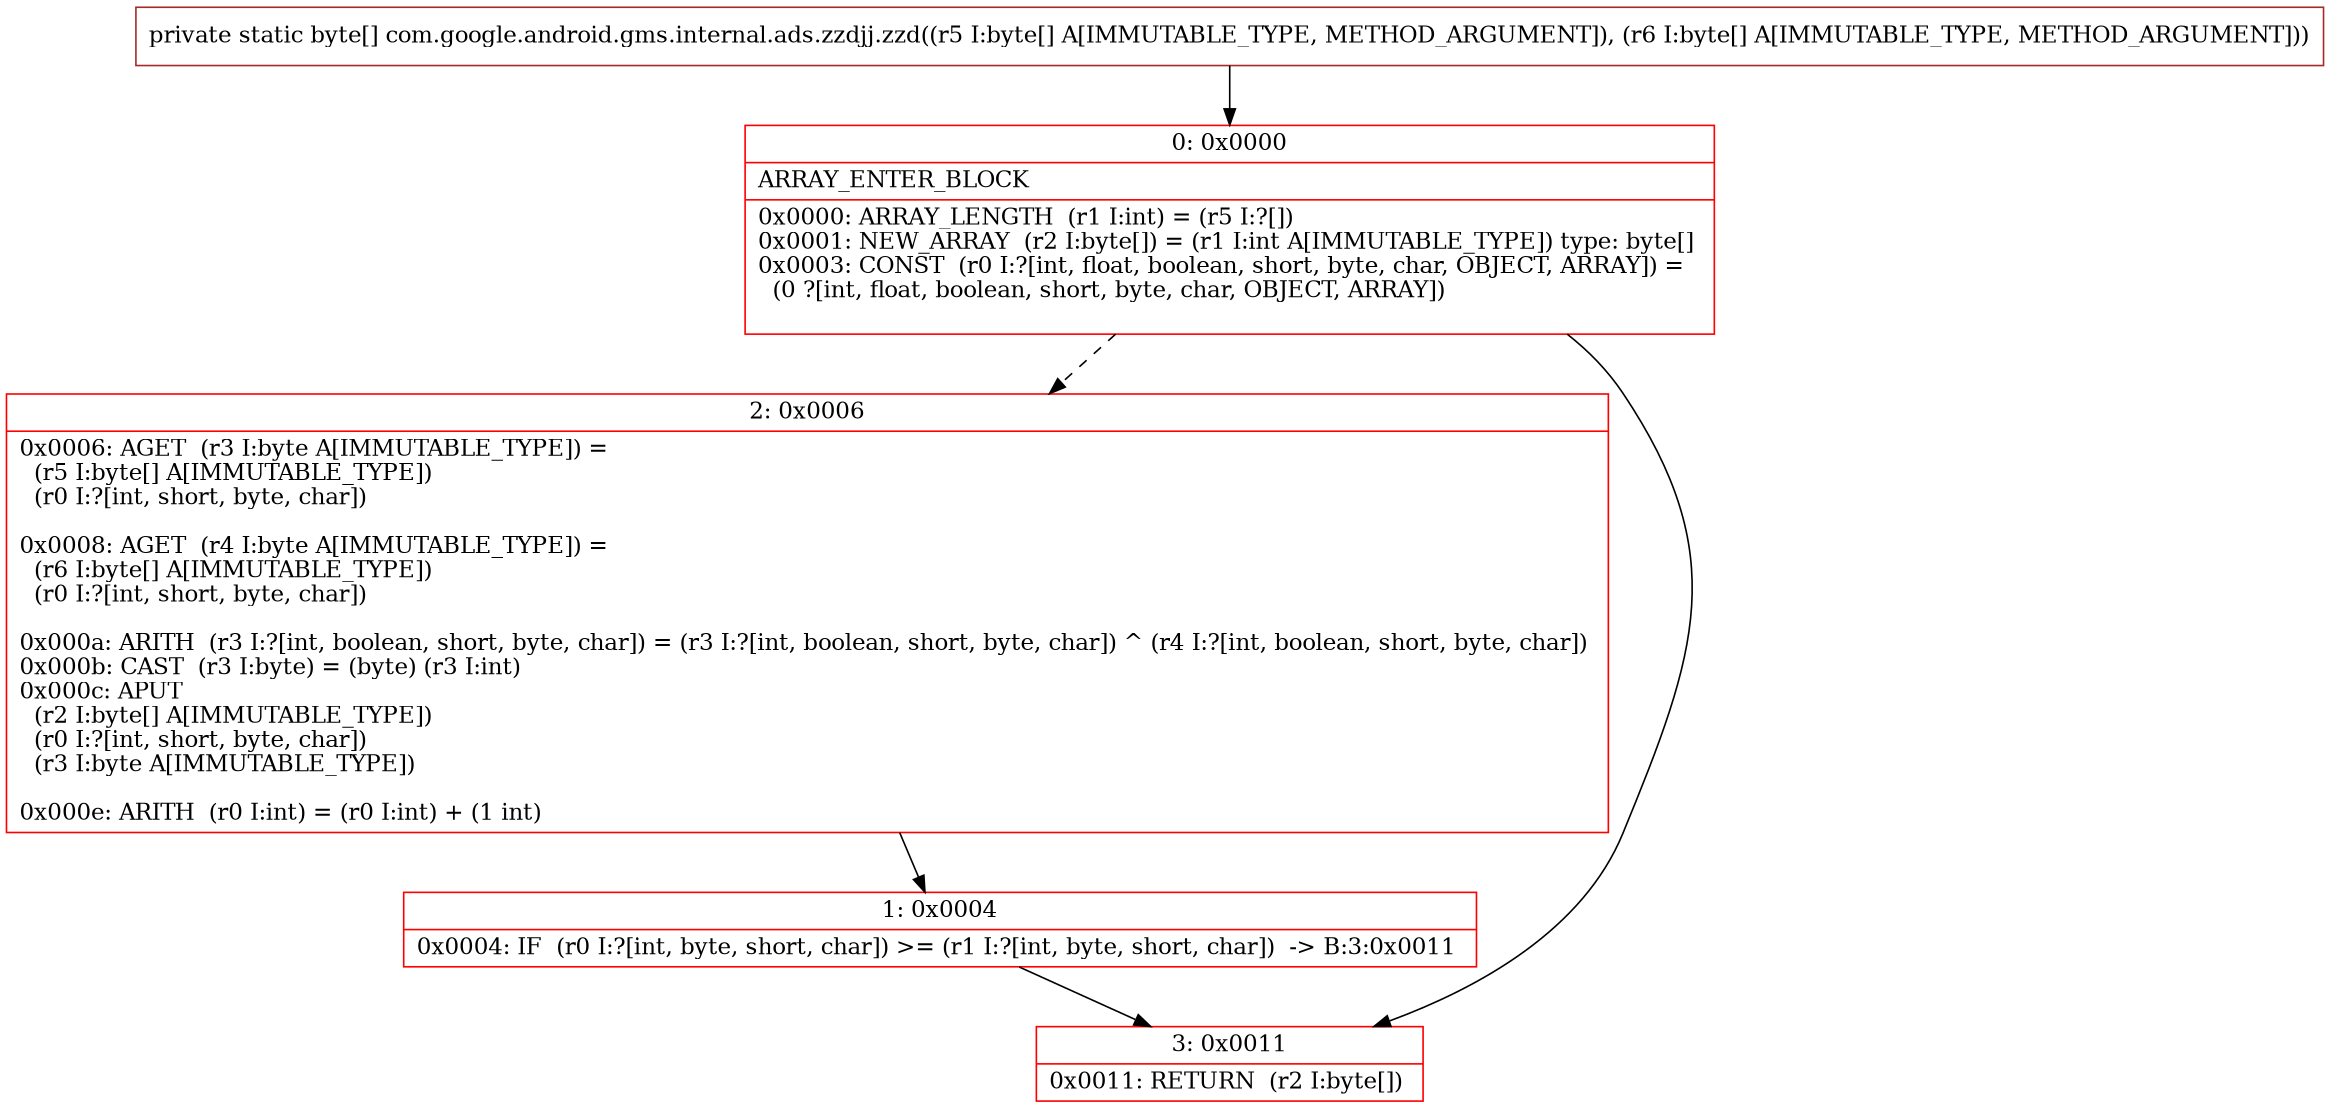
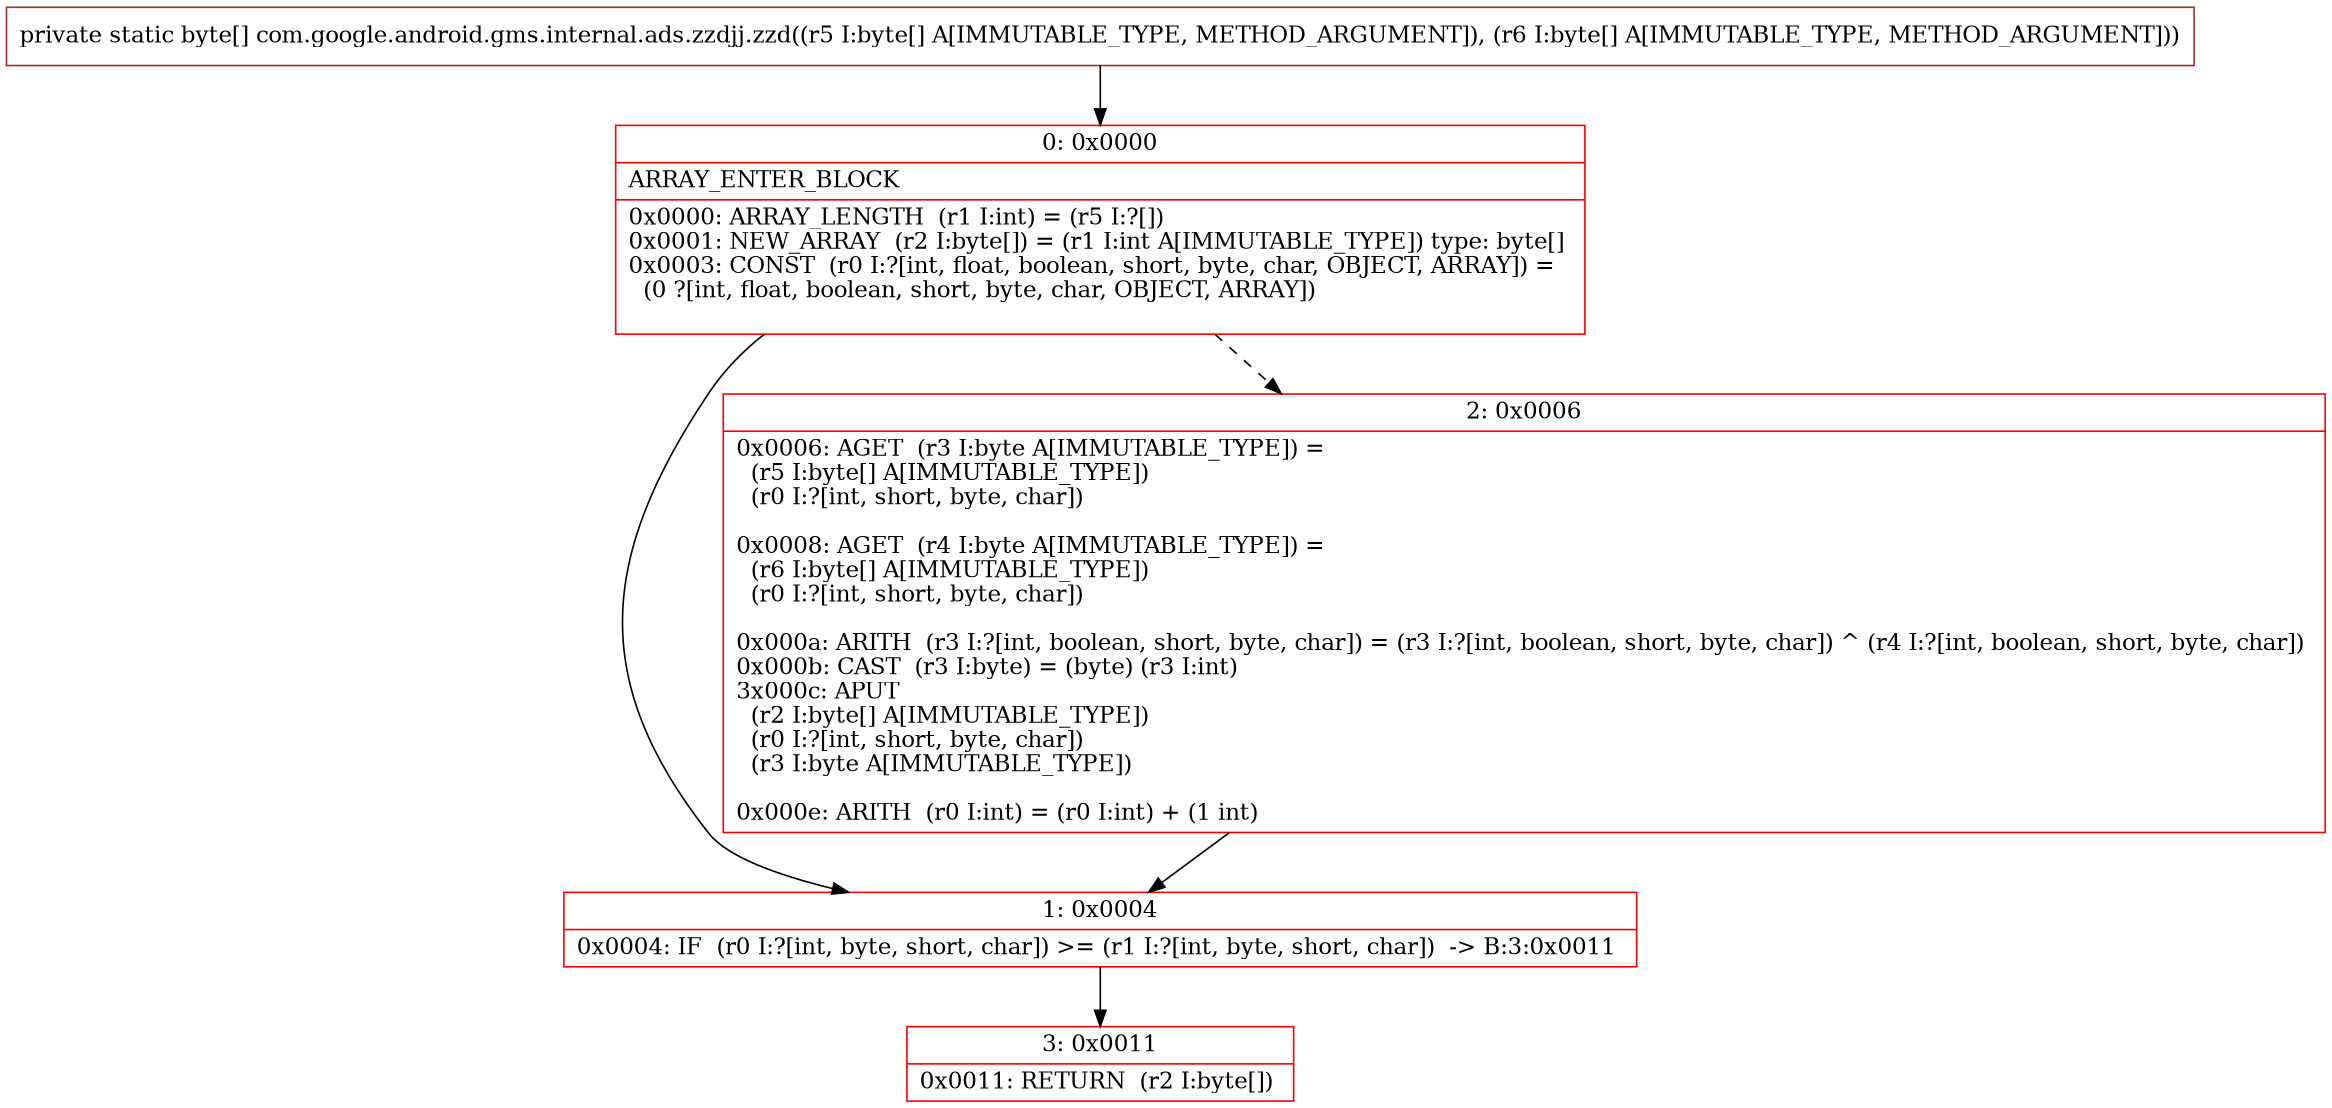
(108, 692) -> (825, 692)
(1666, 721) -> (625, 642)
